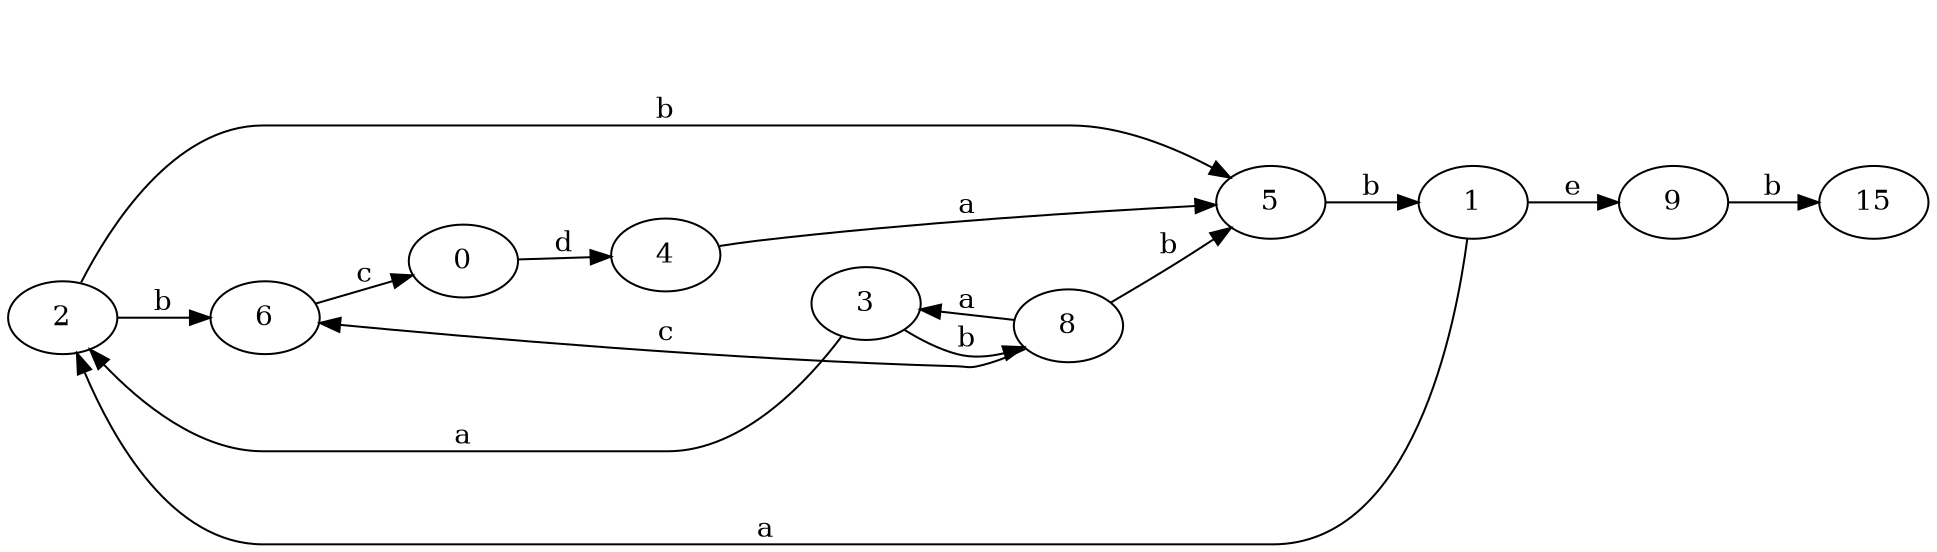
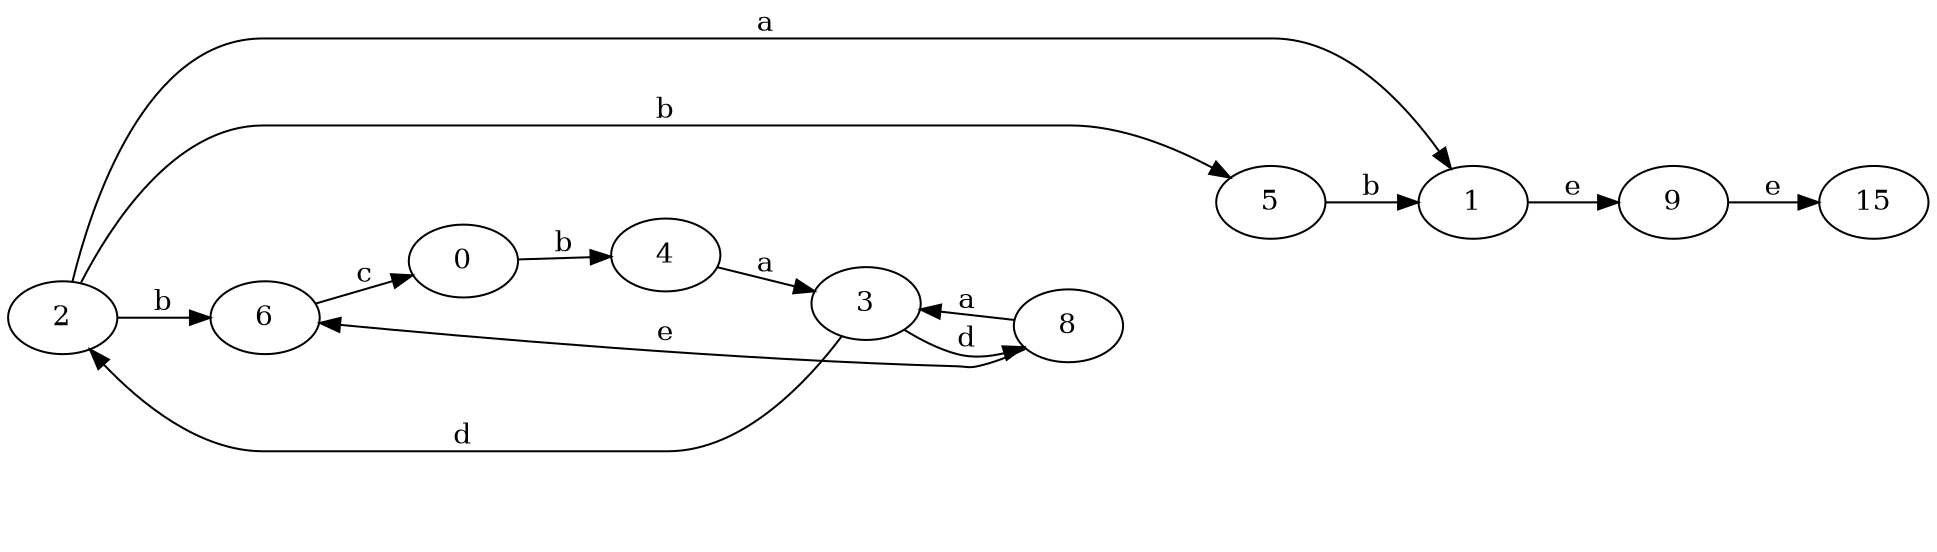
(1774, 187) -> (1774, 187)
(957, 222) -> (756, 277)
(565, 244) -> (565, 244)
(1163, 272) -> none
(666, 333) -> (666, 333)
(967, 339) -> (967, 339)
(463, 436) -> (463, 436)
(833, 544) -> (707, 38)
